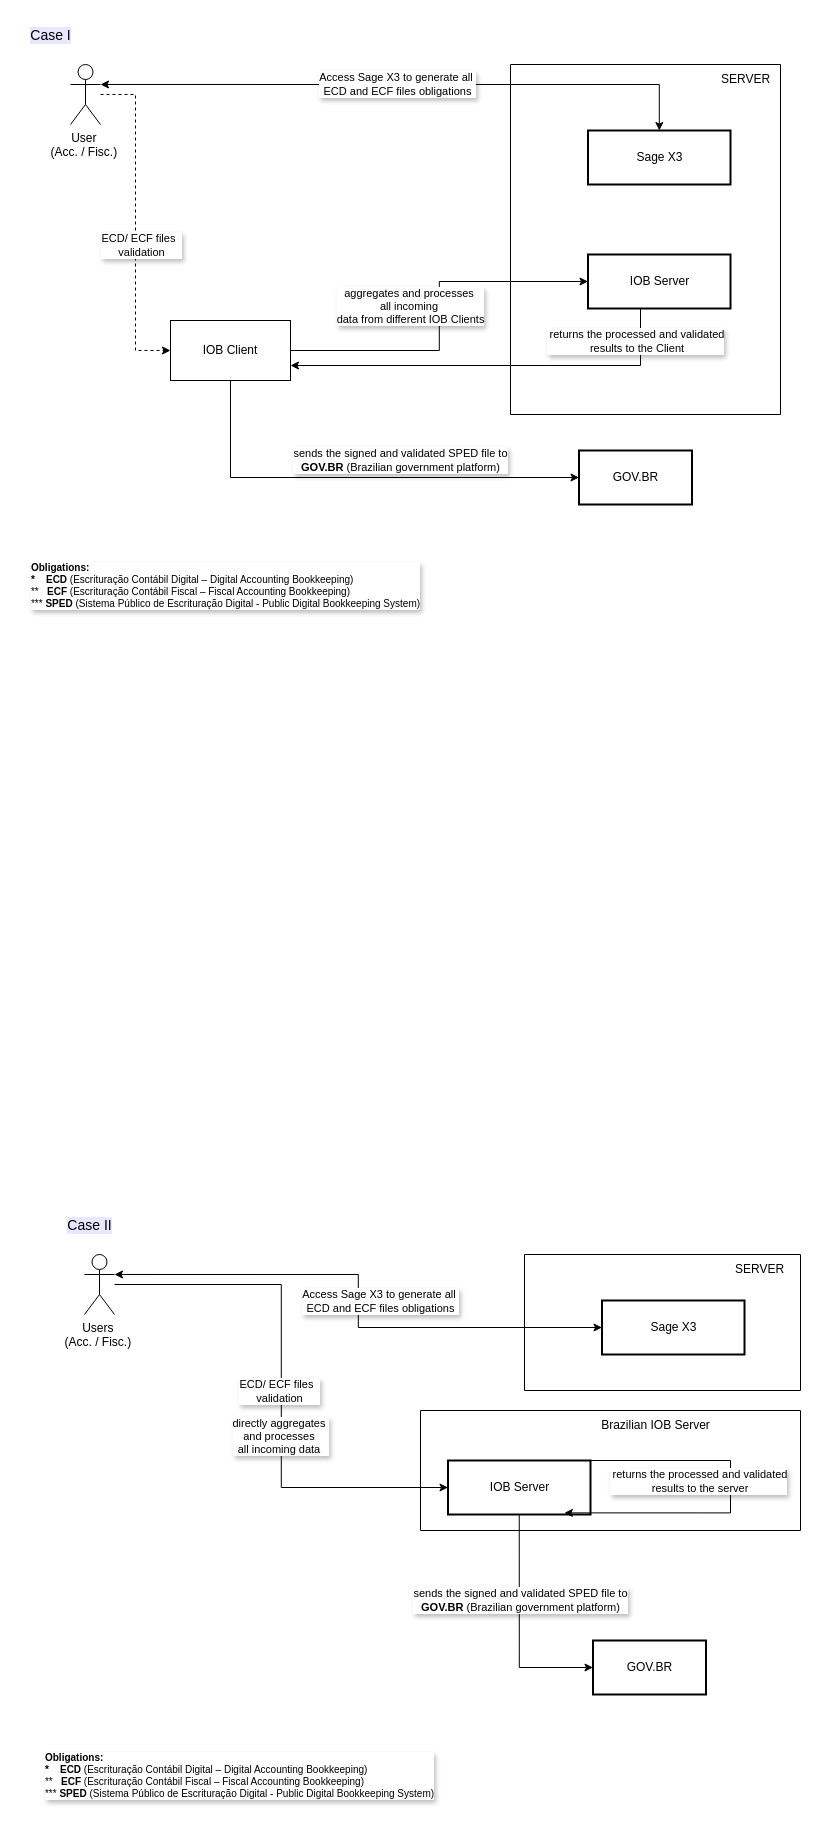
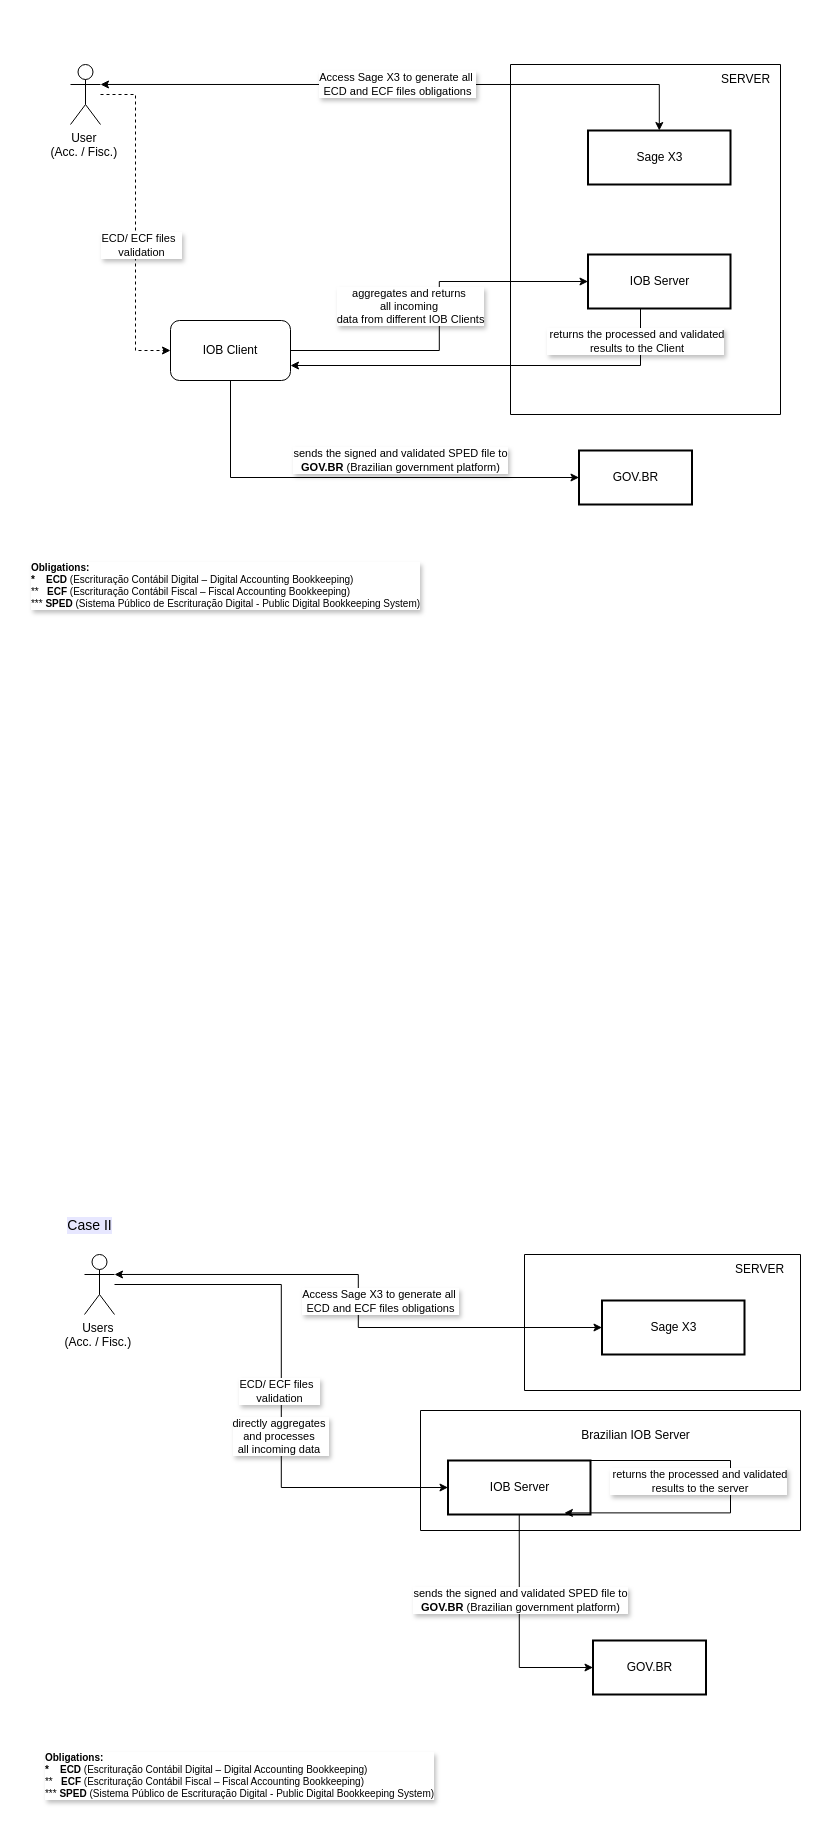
(51, 36) -> none
(411, 307) -> (411, 307)
(231, 351) -> (231, 351)
(656, 1426) -> (636, 1436)
